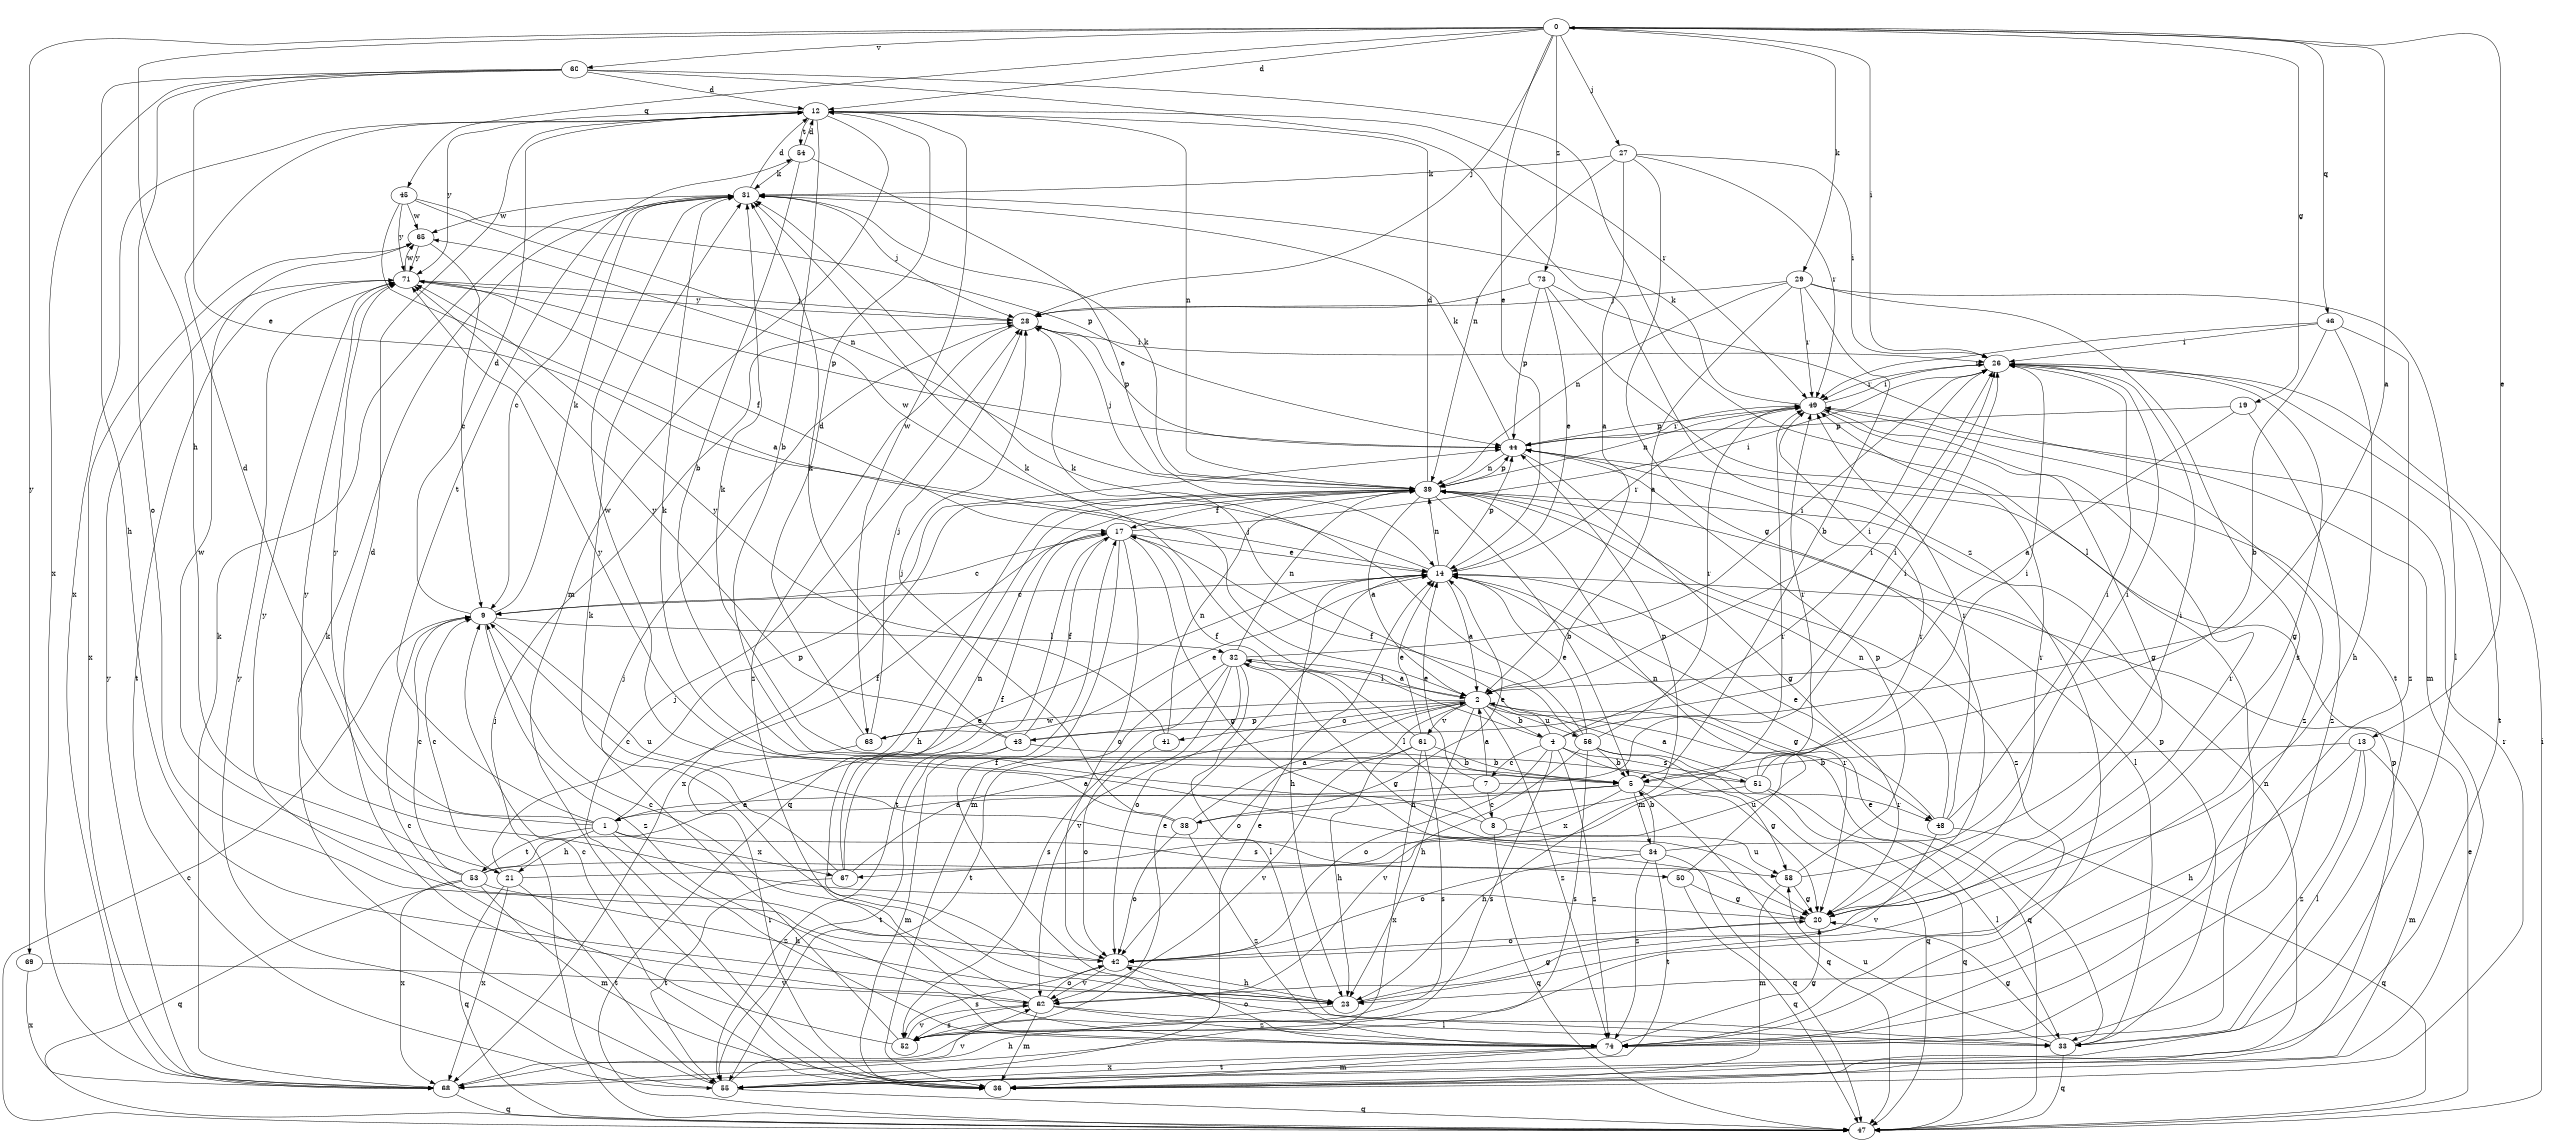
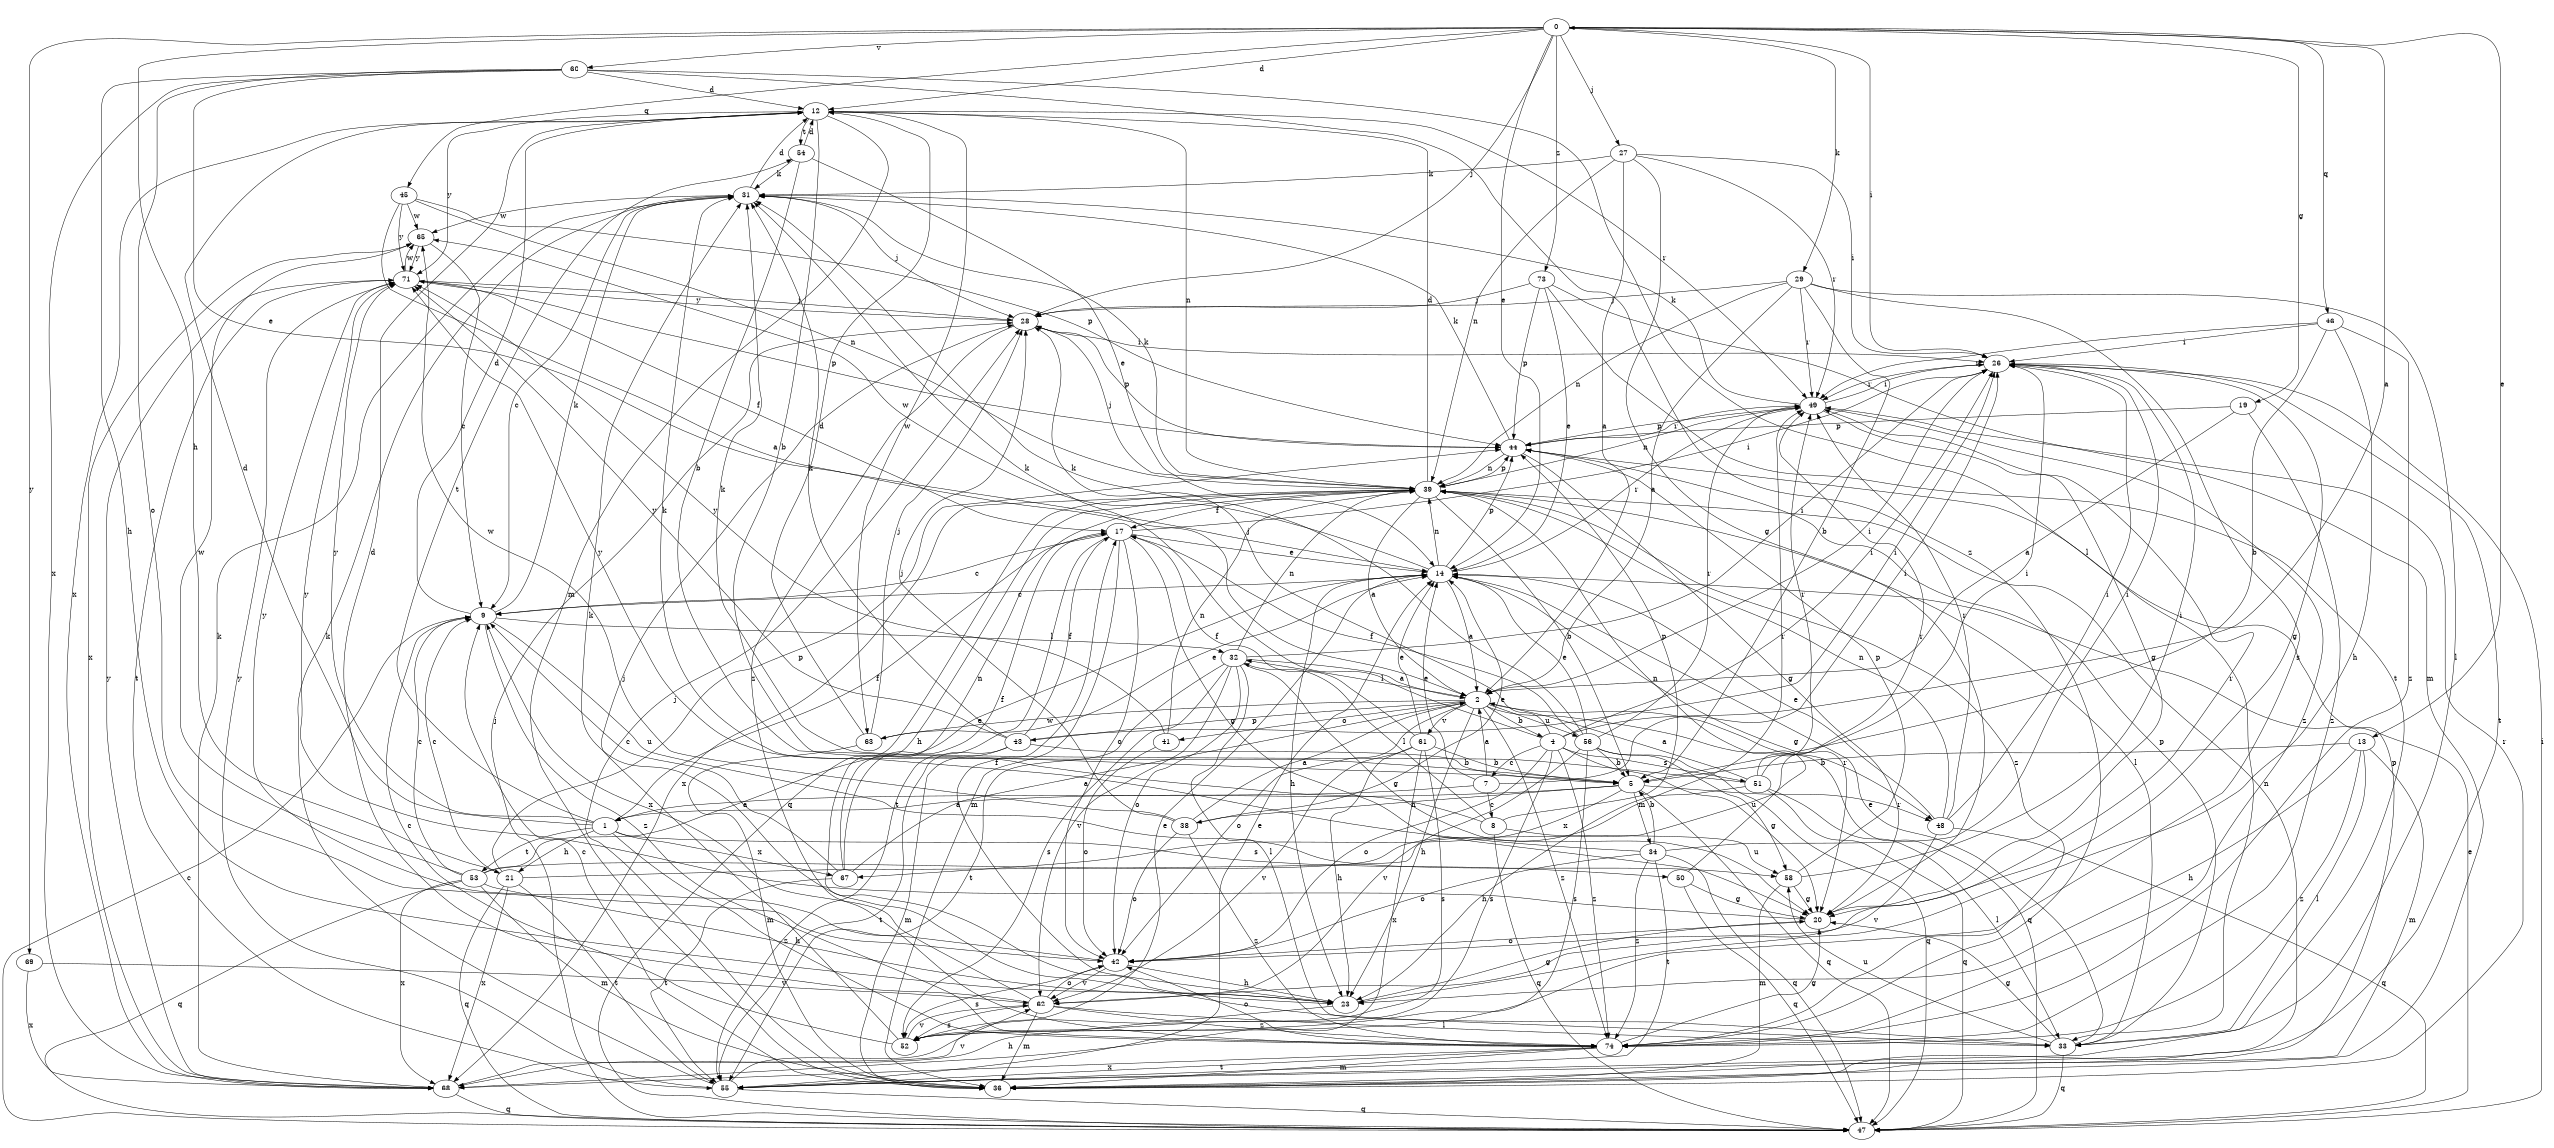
(2038, 663) -> none
(646, 696) -> (639, 717)
(651, 805) -> (651, 805)
(770, 921) -> (770, 921)
